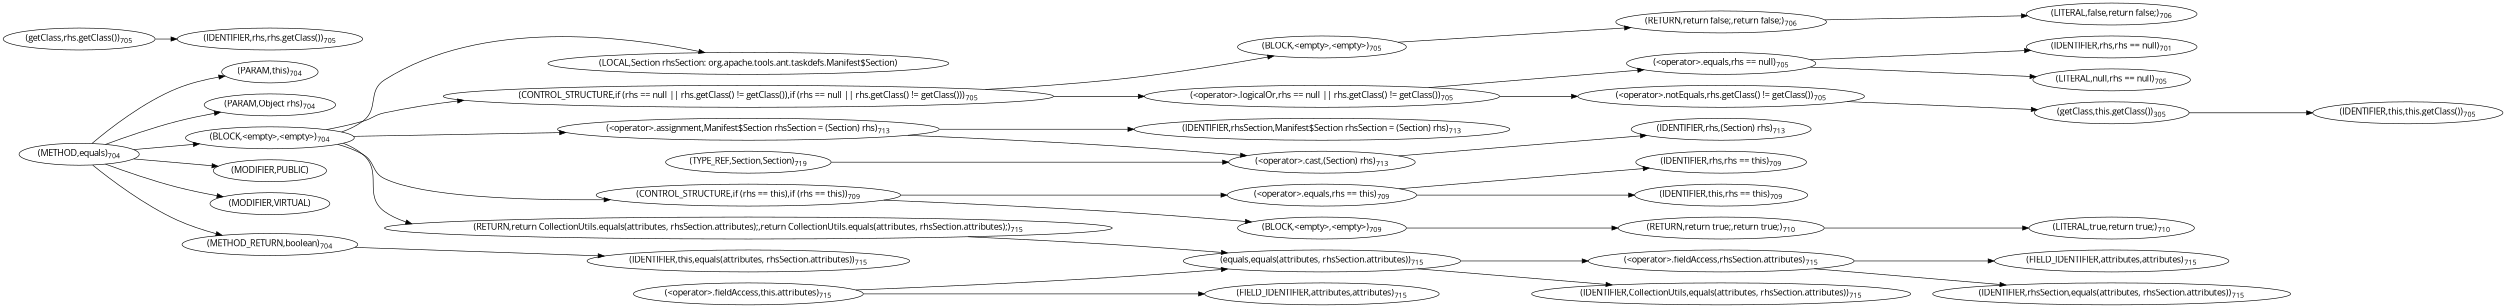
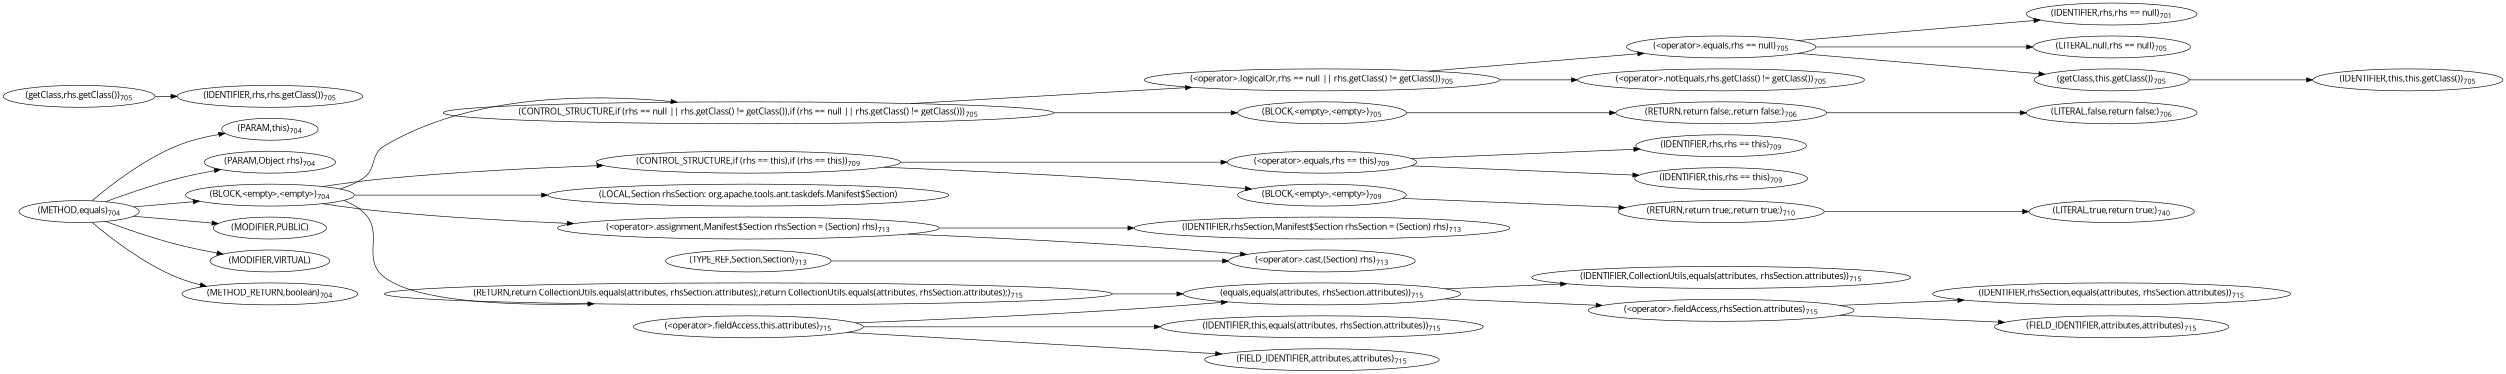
(1939, 106) -> (1918, 64)
(2160, 112) -> (2160, 79)
(1721, 129) -> none
(801, 161) -> (801, 260)
(2164, 227) -> (2164, 211)
(476, 252) -> (1009, 327)
